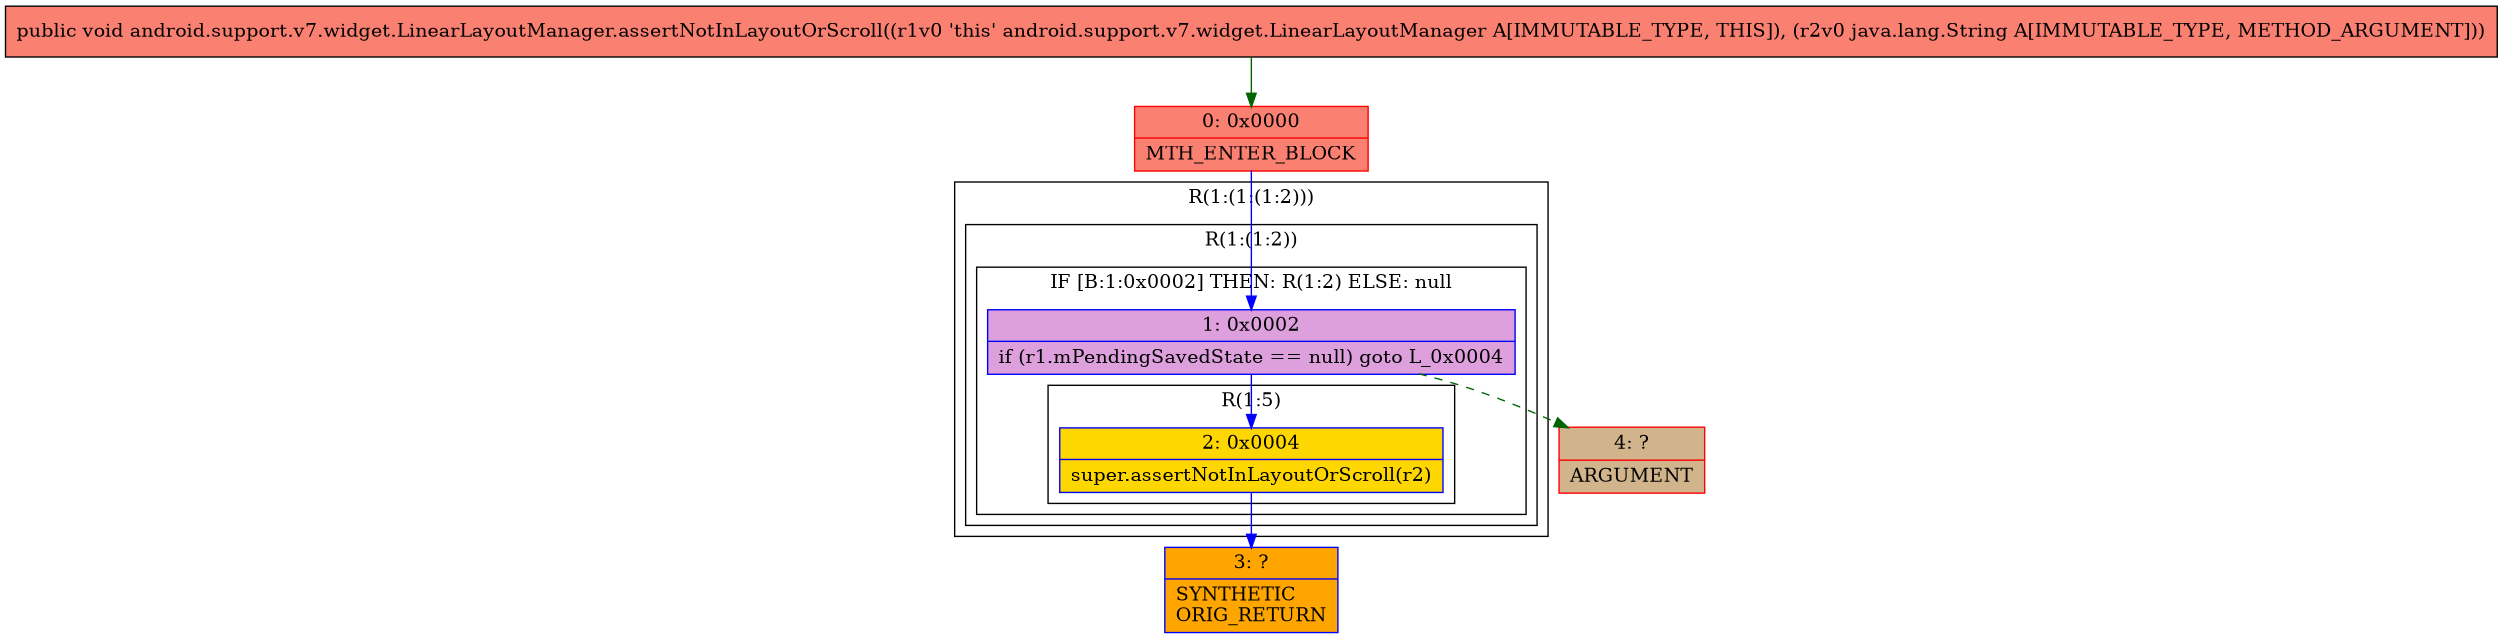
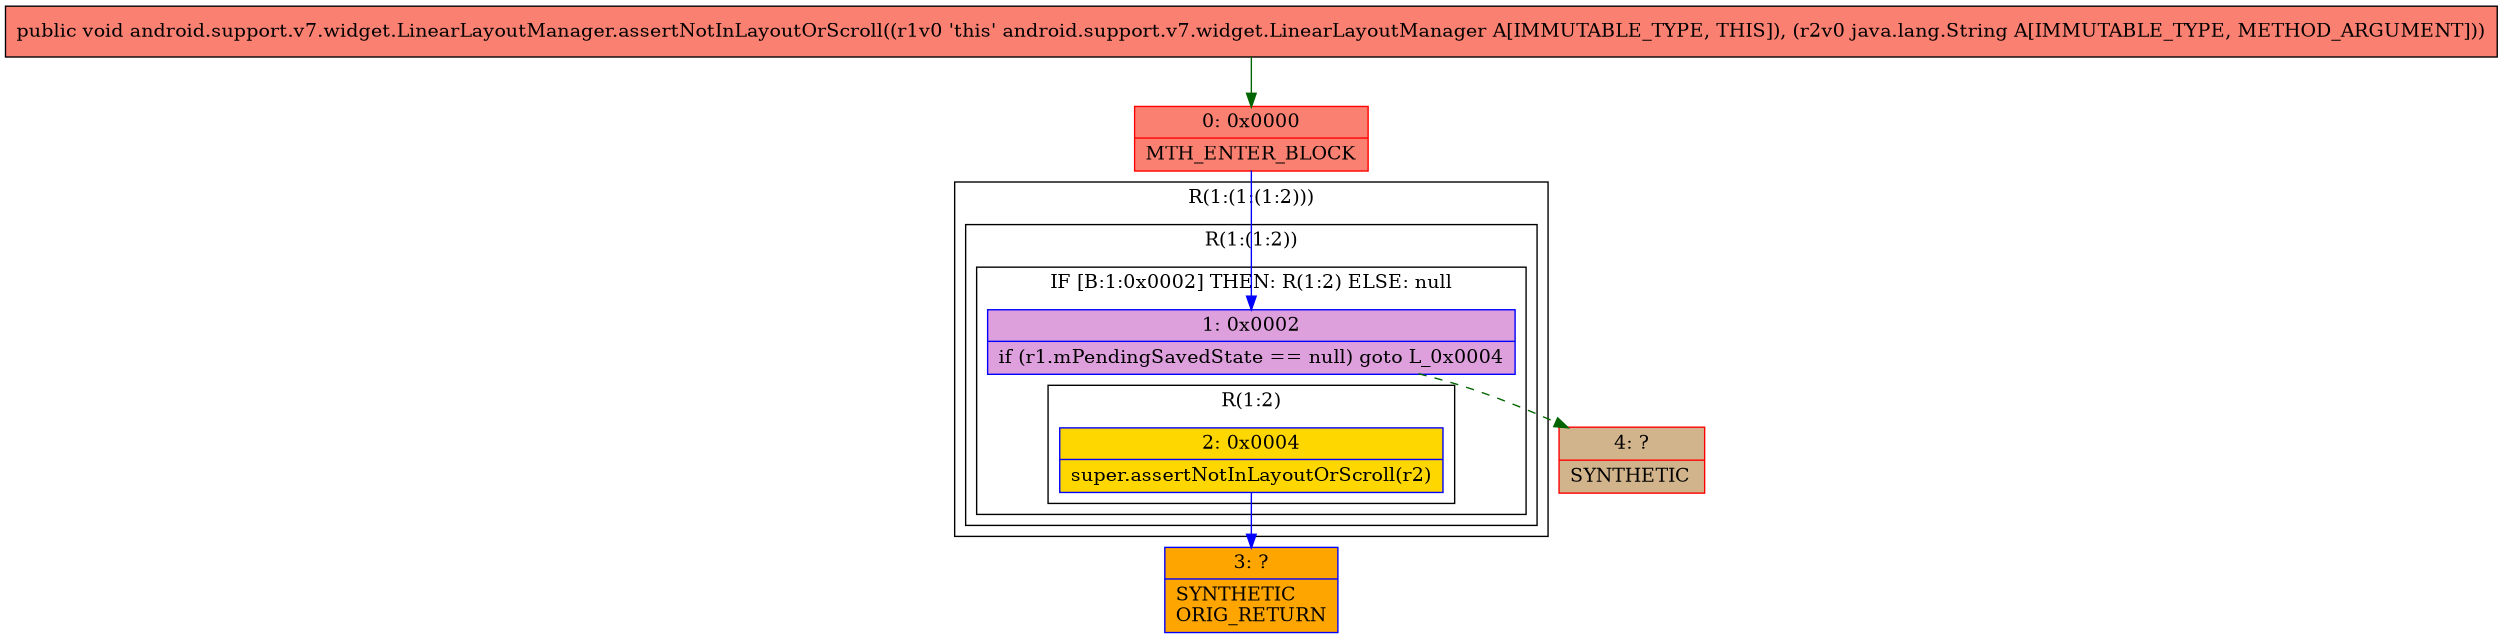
(1251, 394) -> none
(1251, 401) -> (1251, 401)
(1632, 476) -> (1630, 476)
